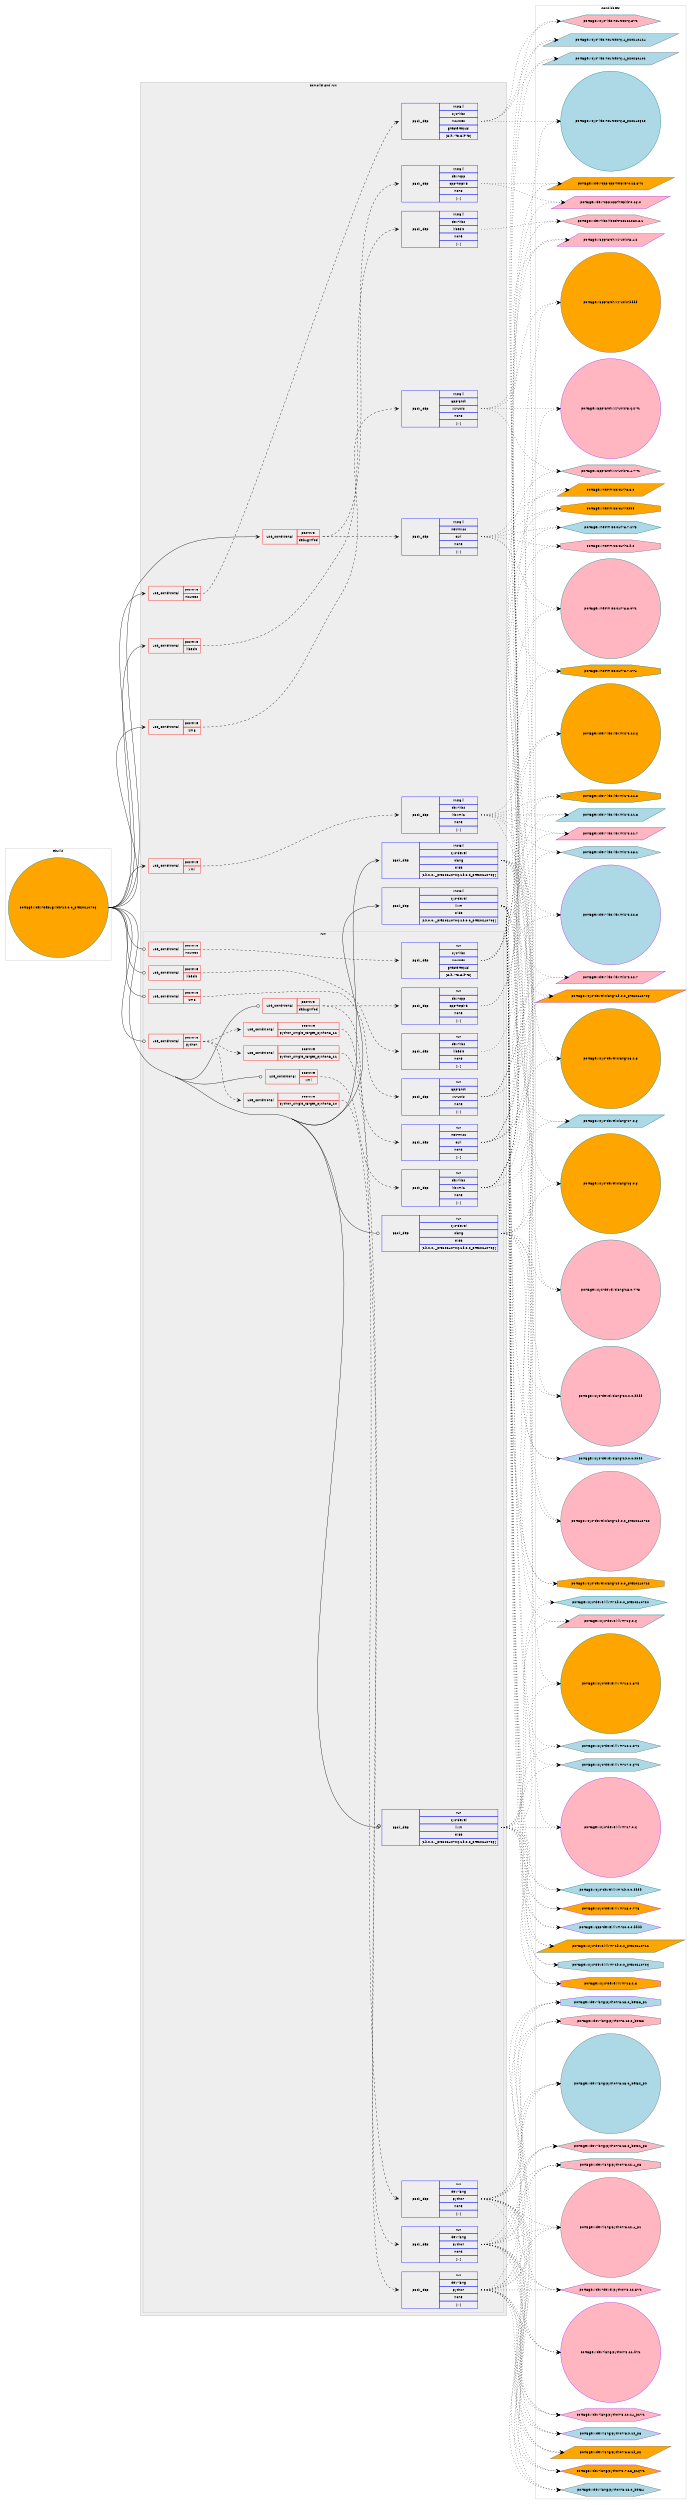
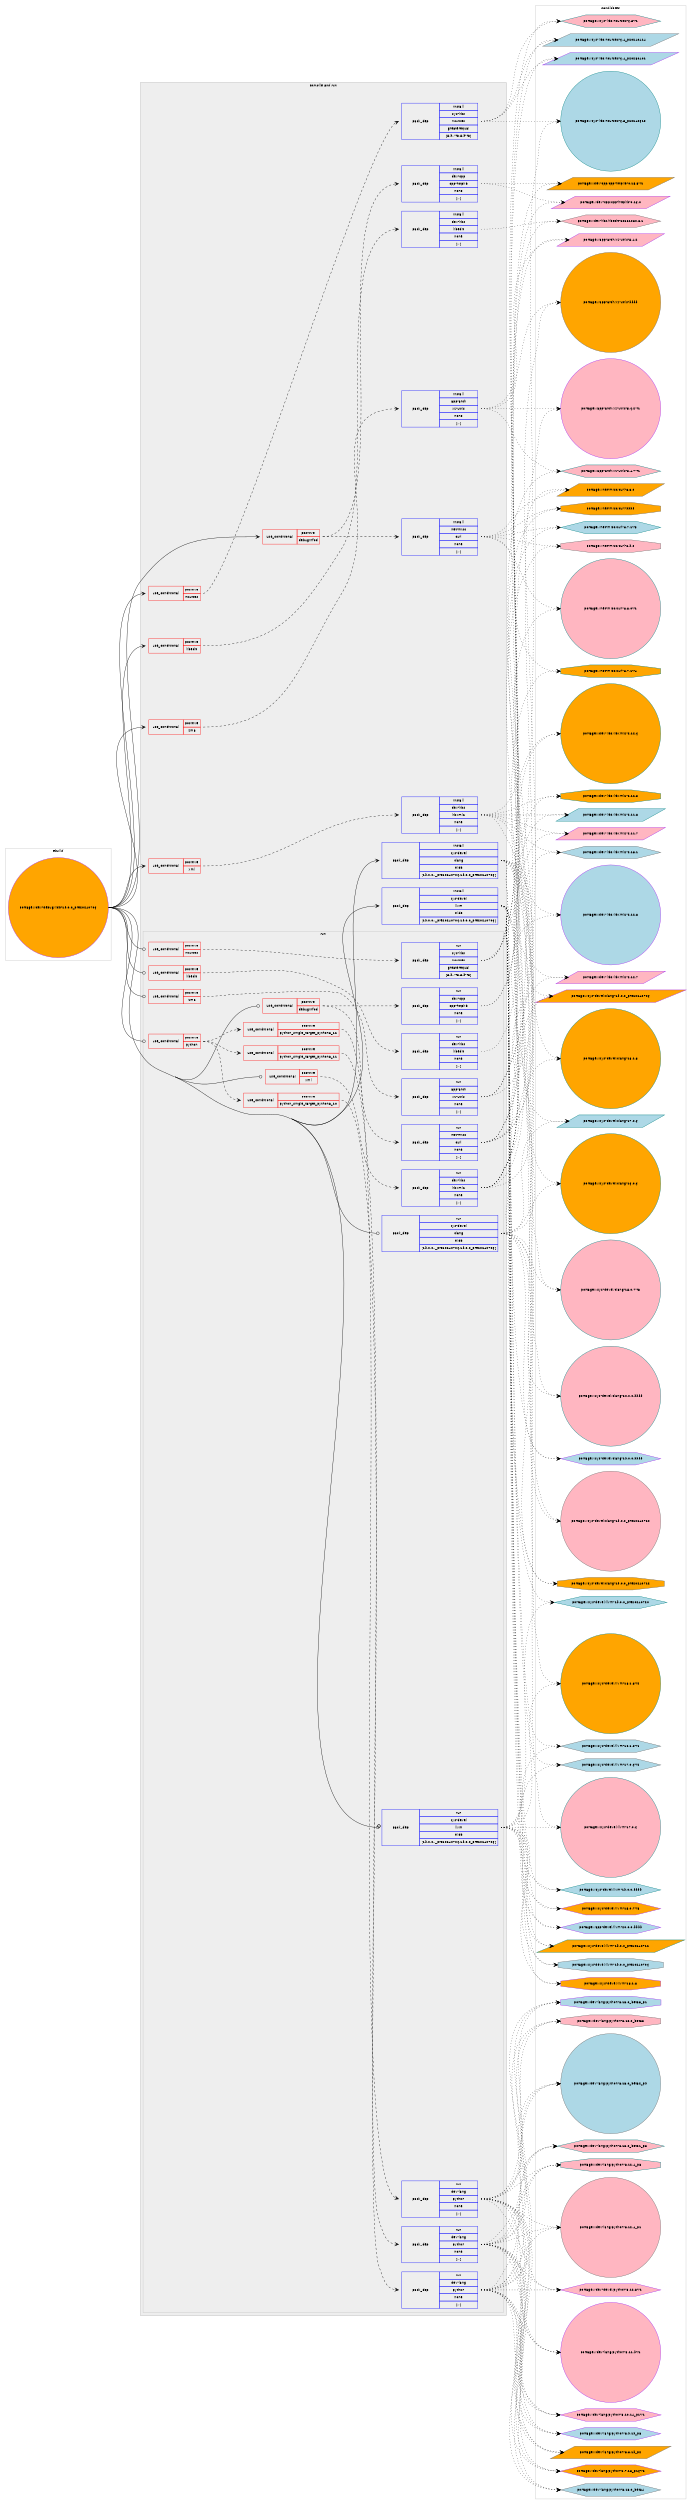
(611, 59) -> (611, 59)
(58, 908) -> (58, 908)
(611, 1621) -> none
(611, 1827) -> (611, 1827)
